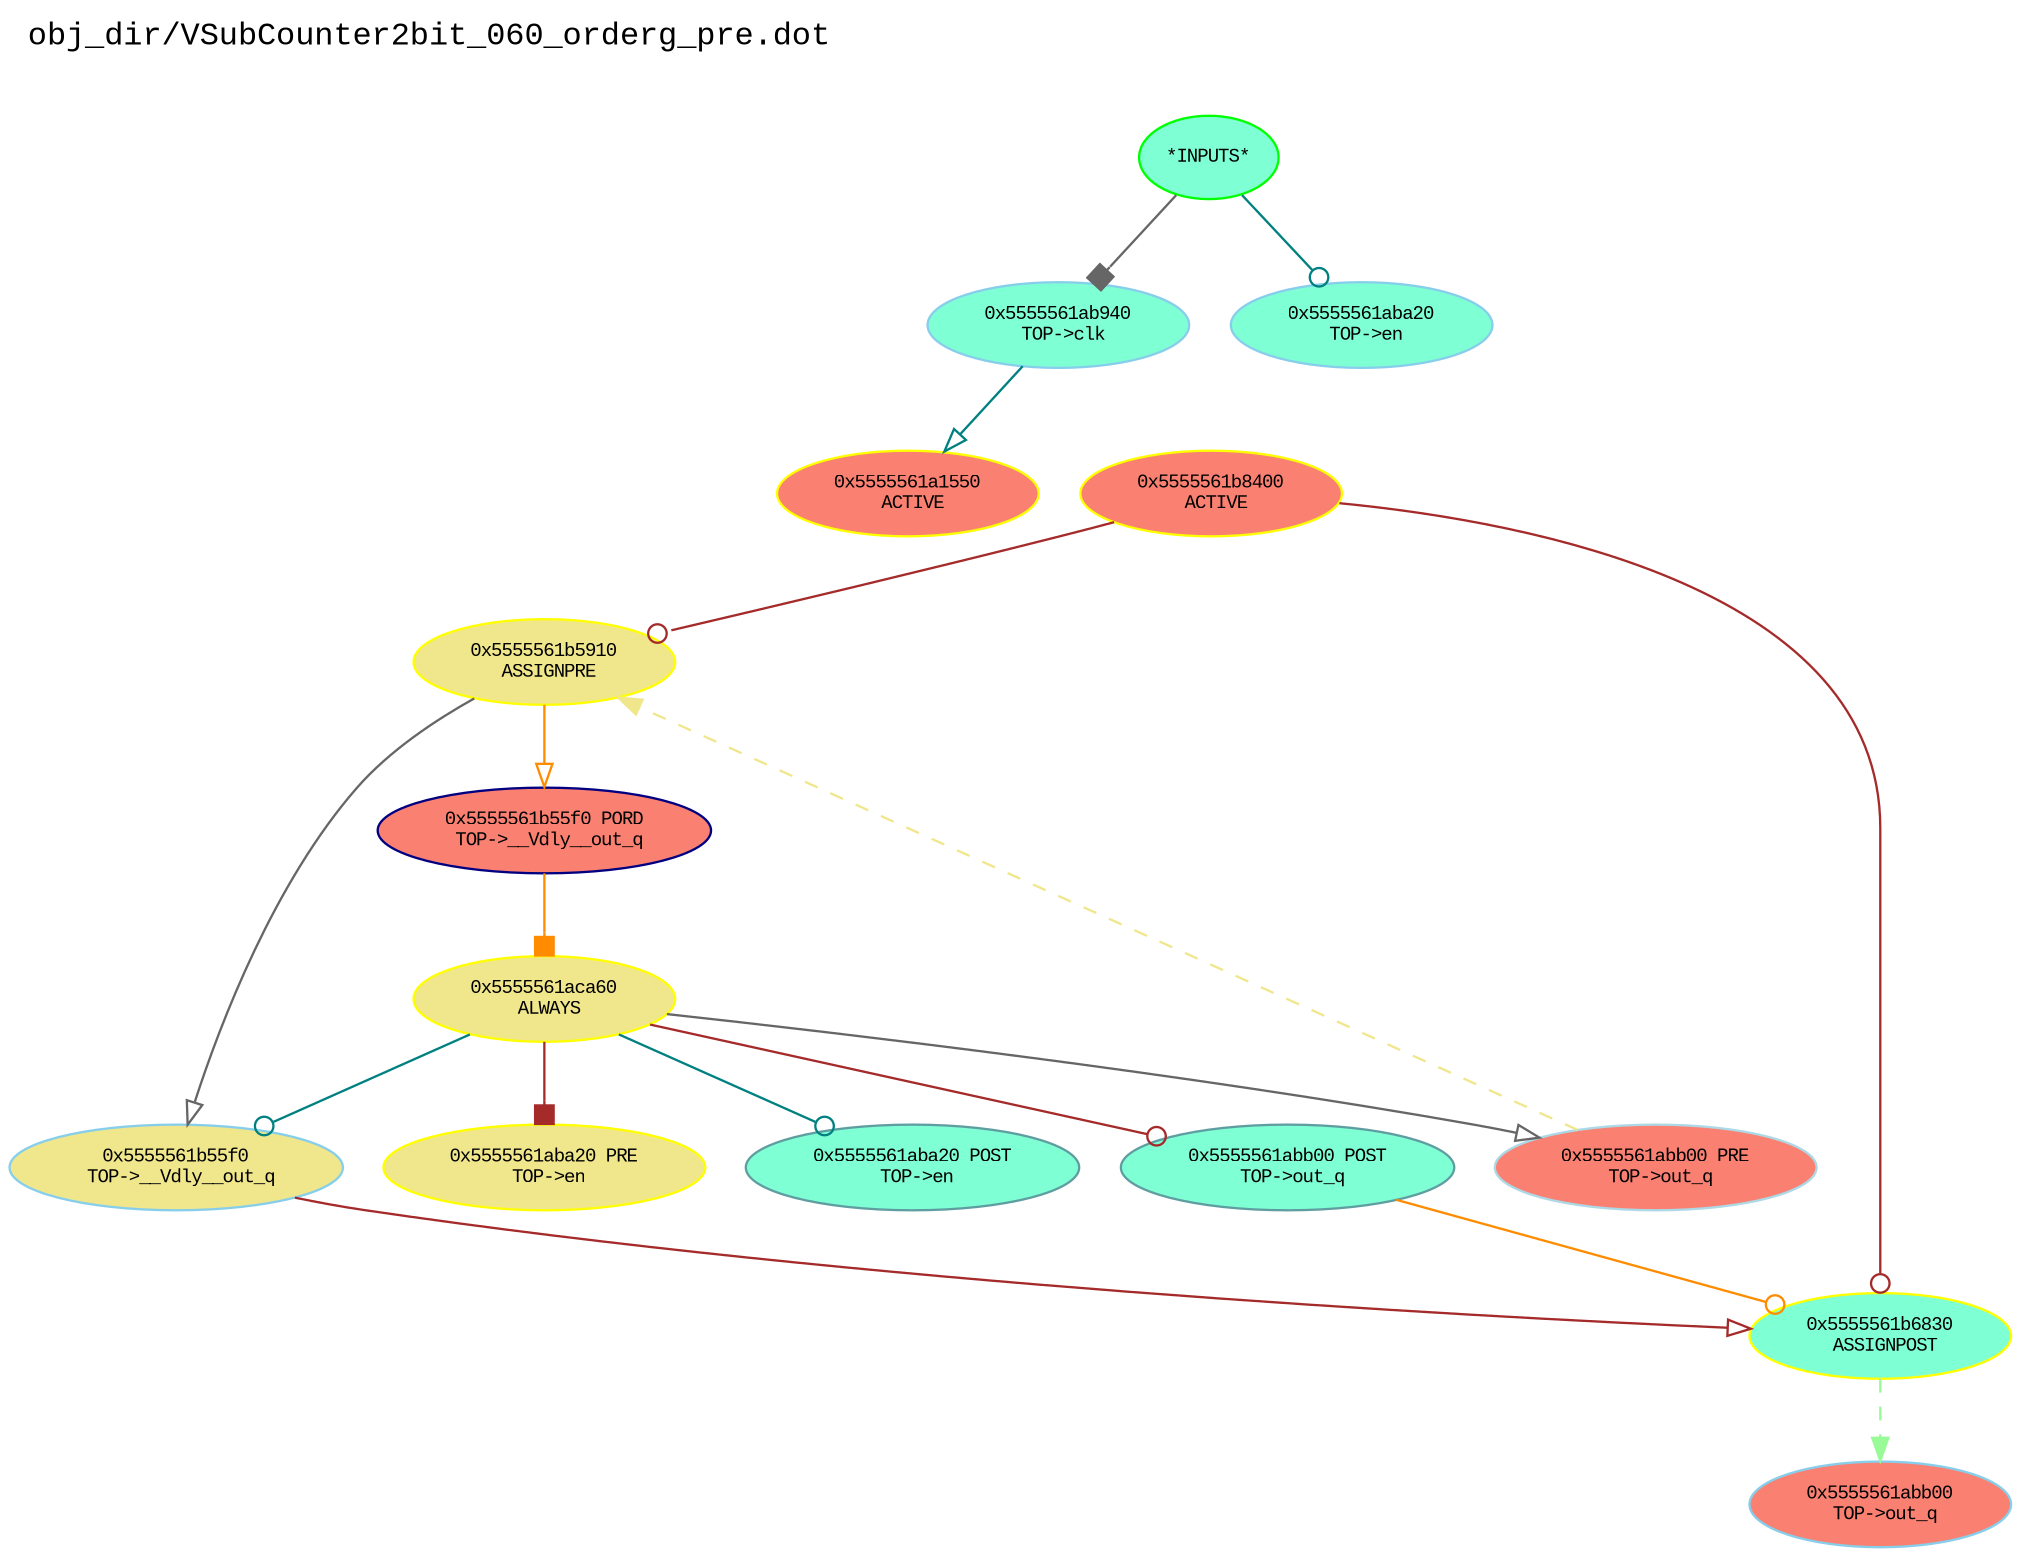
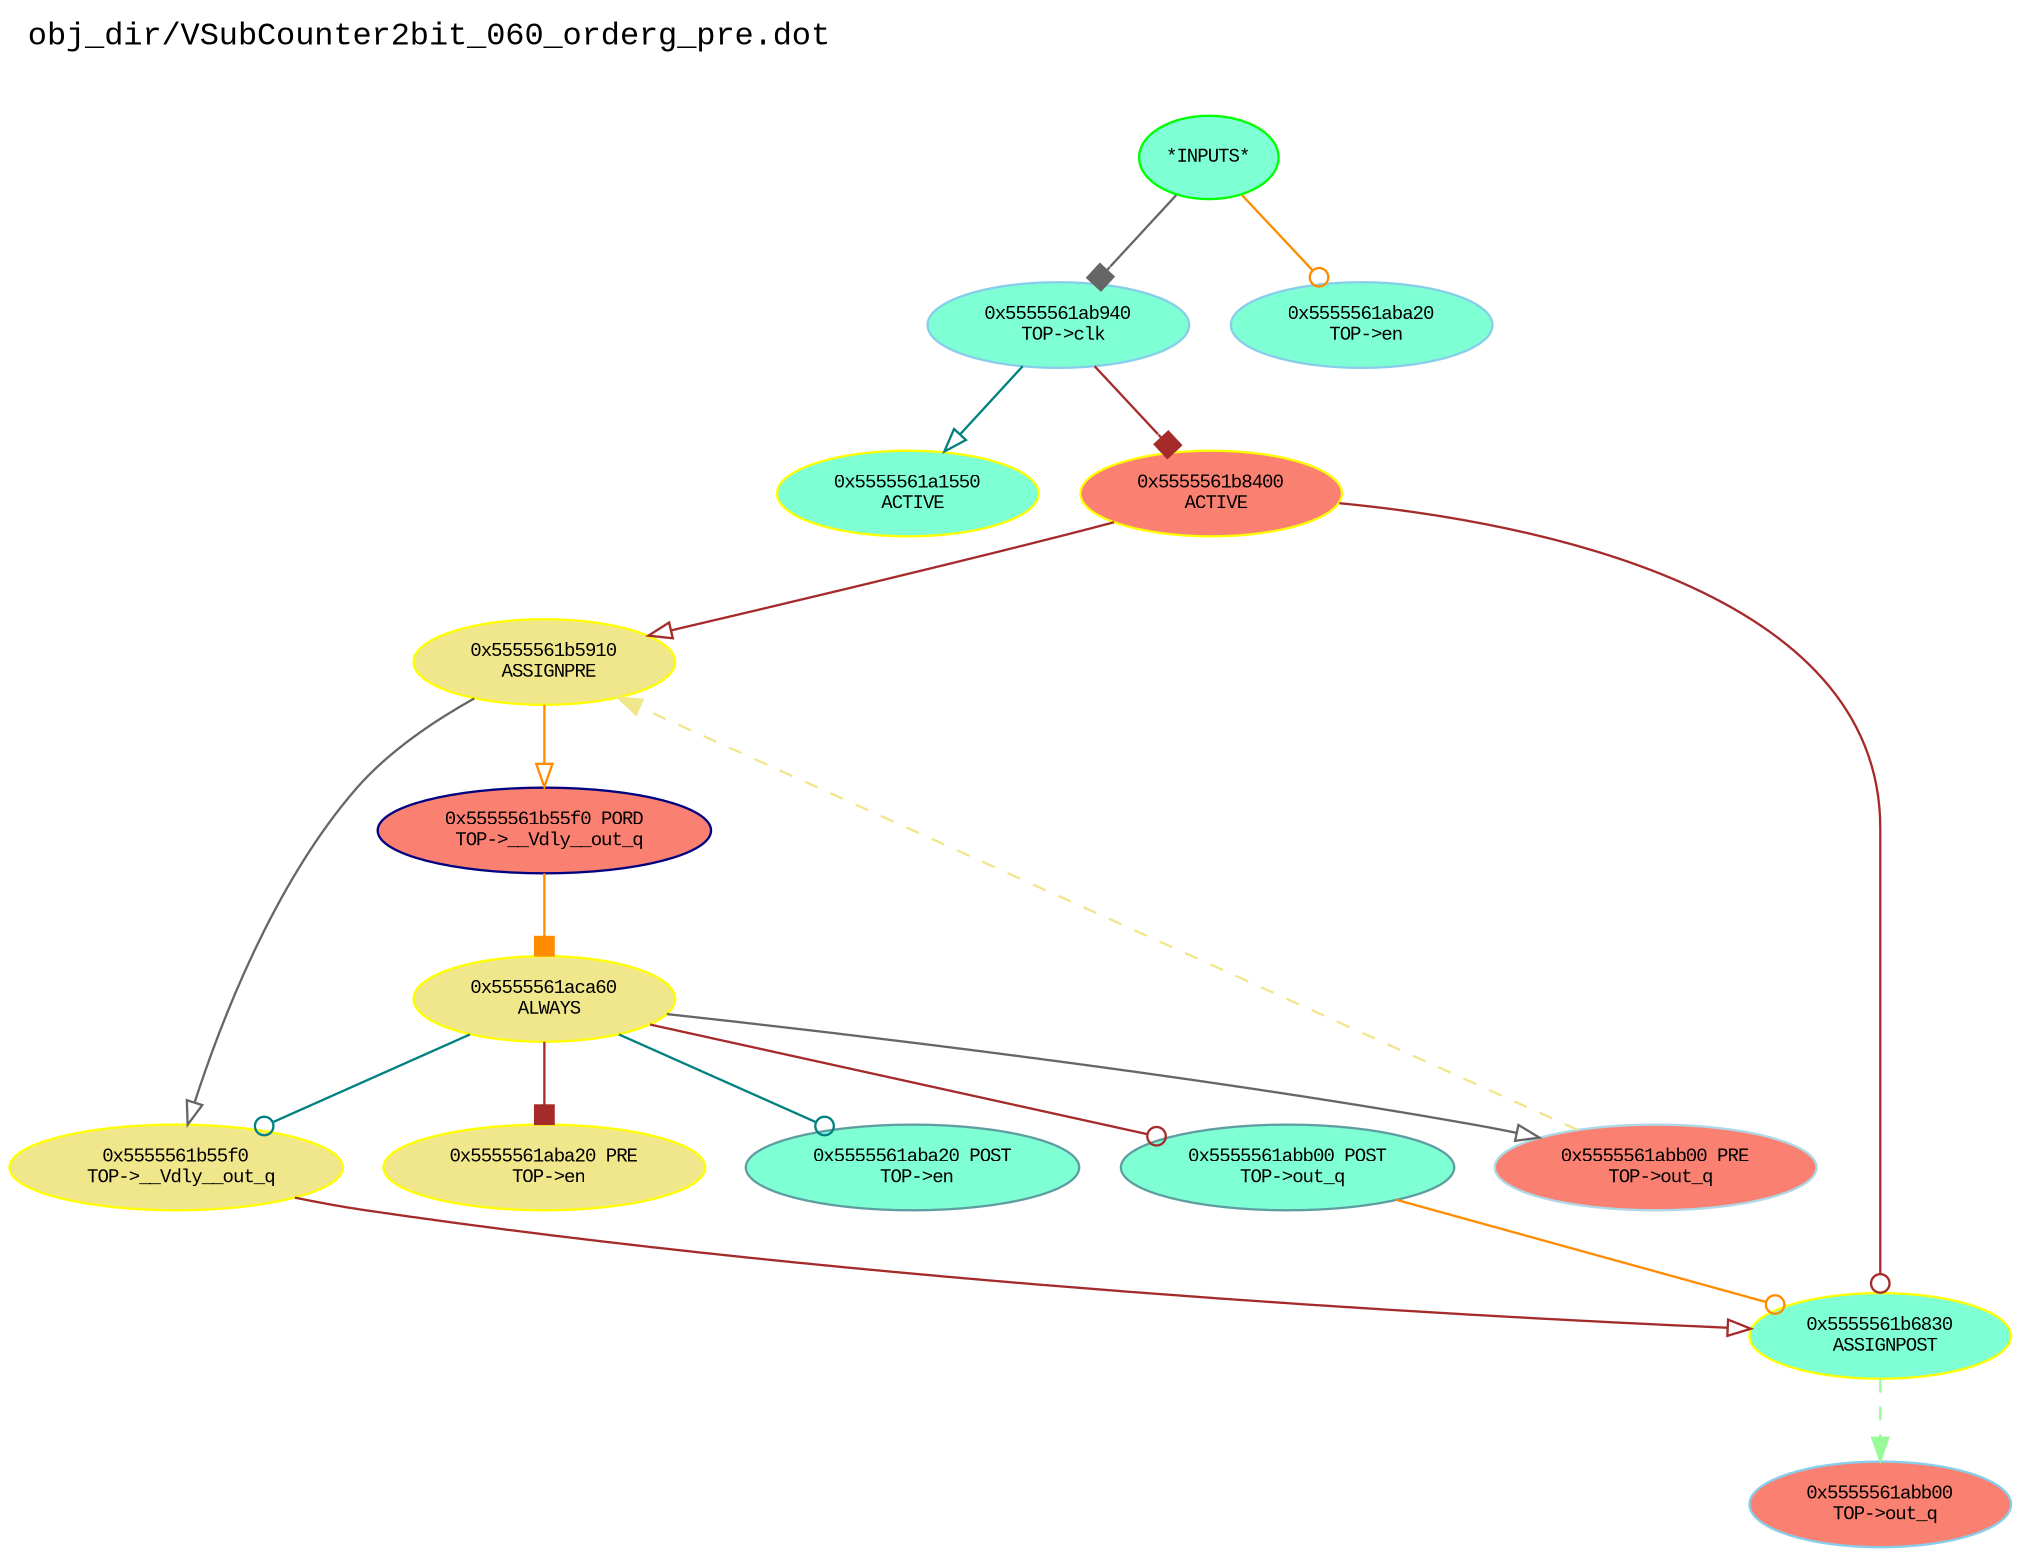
(1277, 233) -> (1277, 233)
none -> (1126, 400)
(908, 494) -> (908, 494)
(893, 578) -> (893, 578)
(176, 1167) -> (176, 1167)
